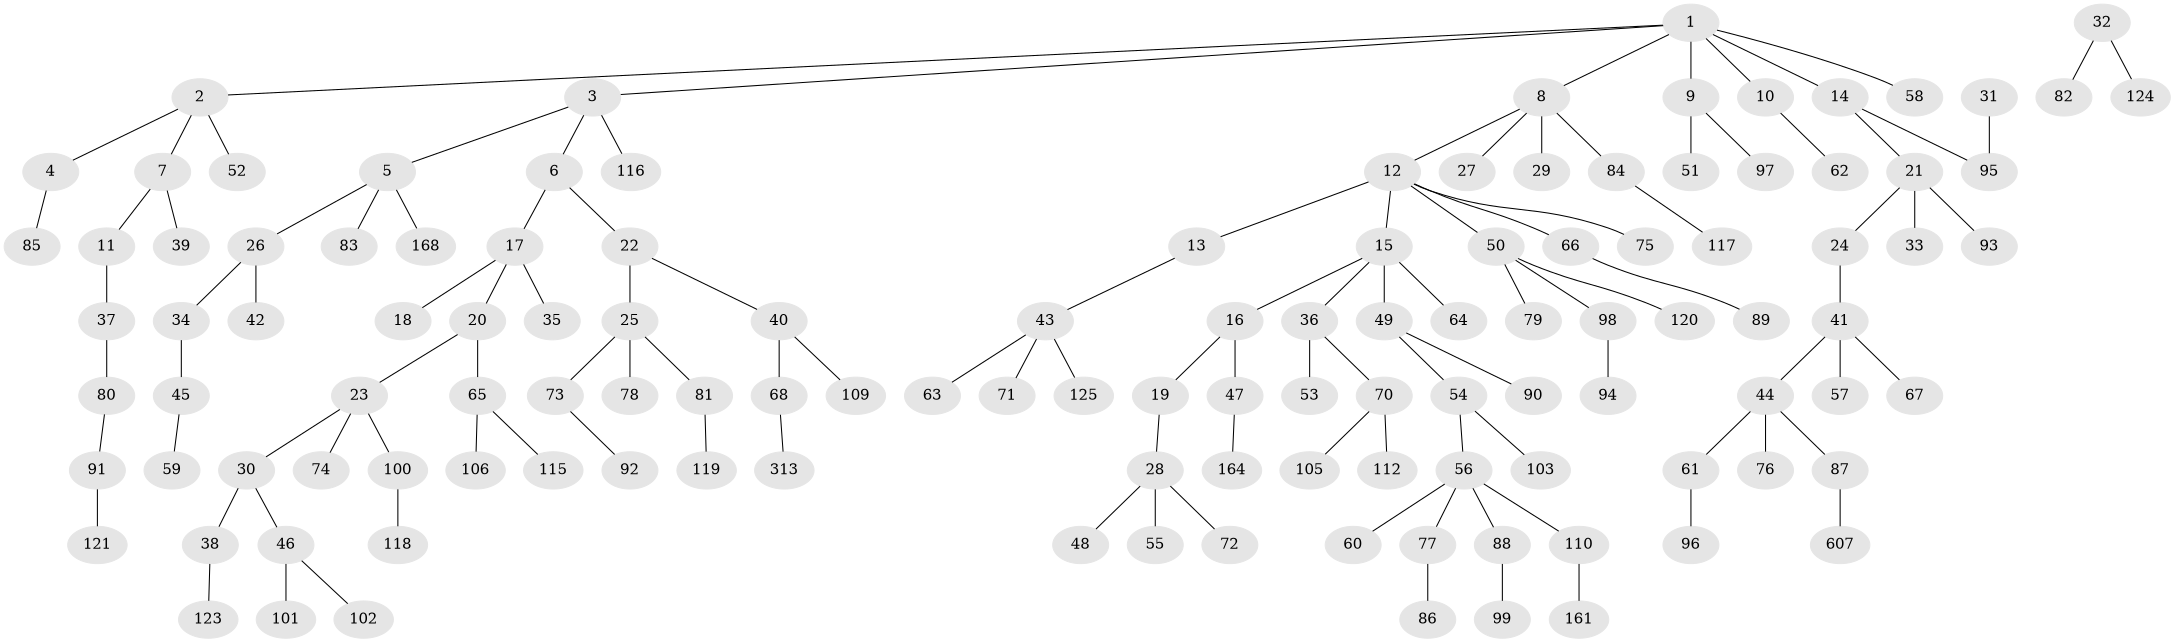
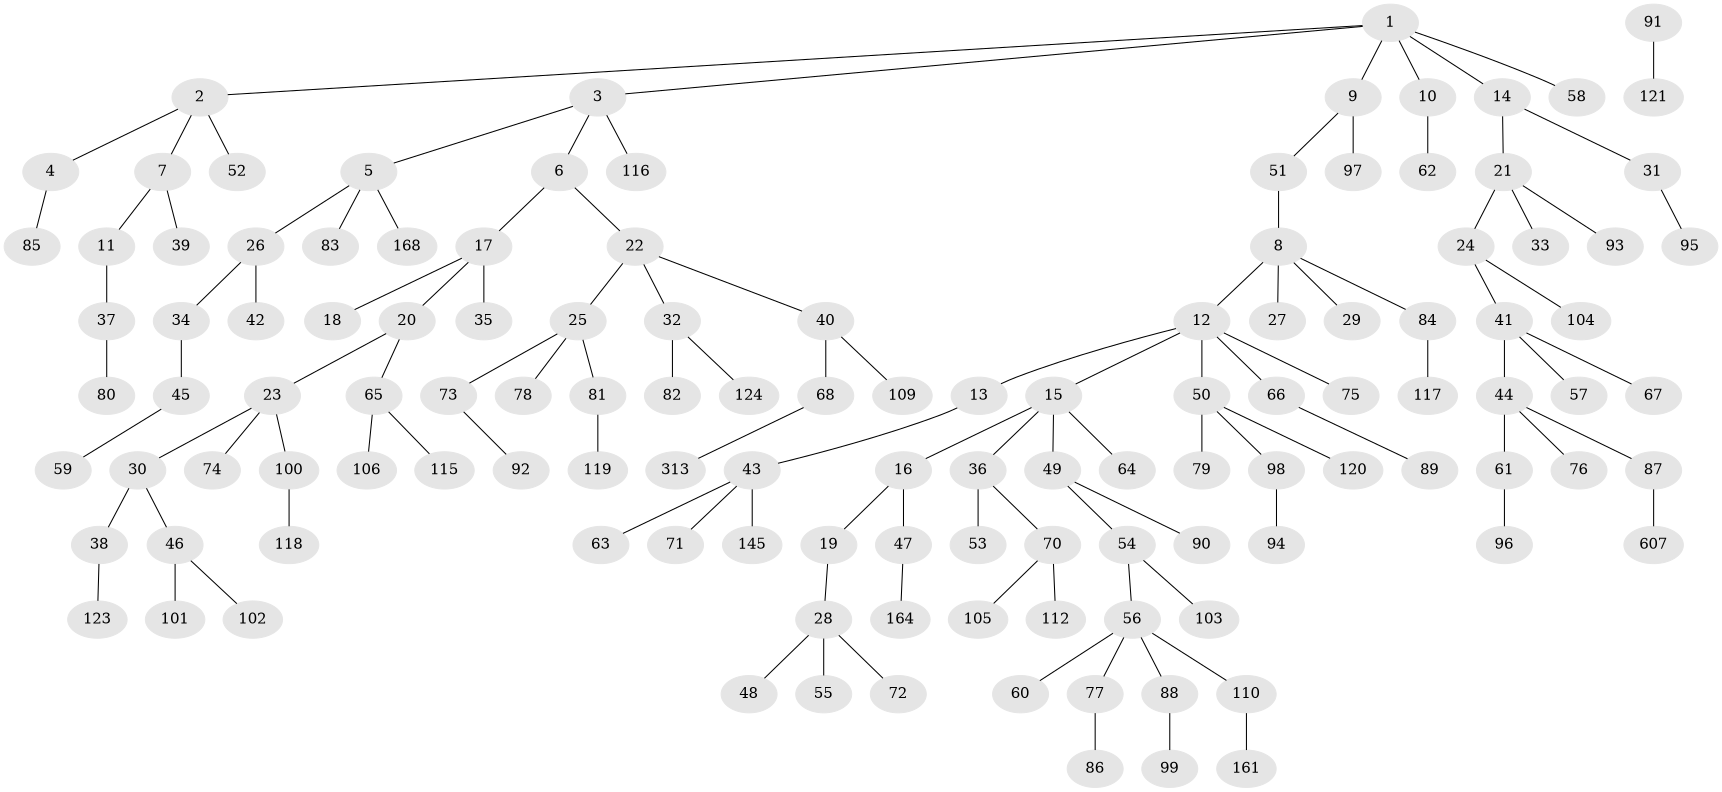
(1616, 60) -> (1279, 209)
(1915, 135) -> (1577, 135)
none -> (654, 284)
none -> (1581, 321)
(1084, 396) -> (752, 545)
(102, 433) -> none
